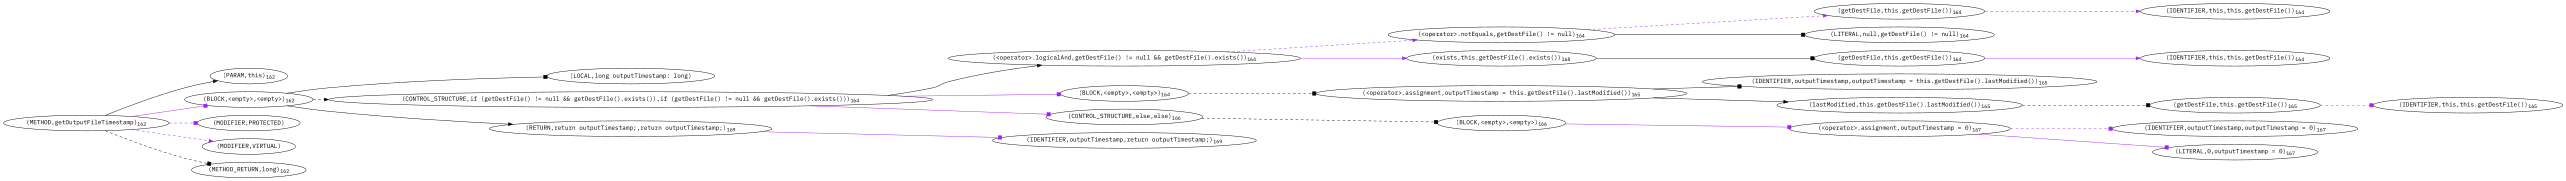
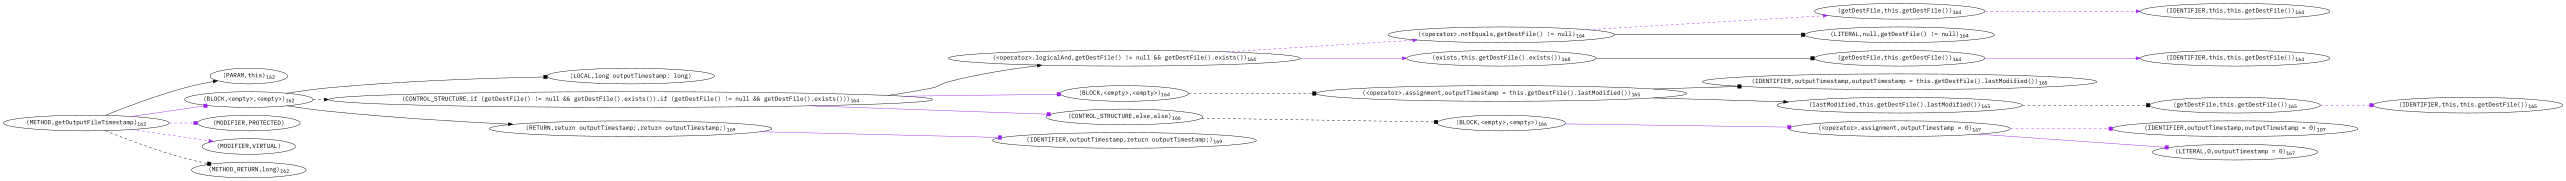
(2321, 128) -> (2321, 128)
